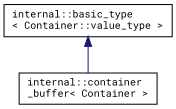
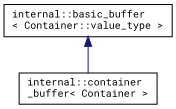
(88, 21) -> (88, 21)
